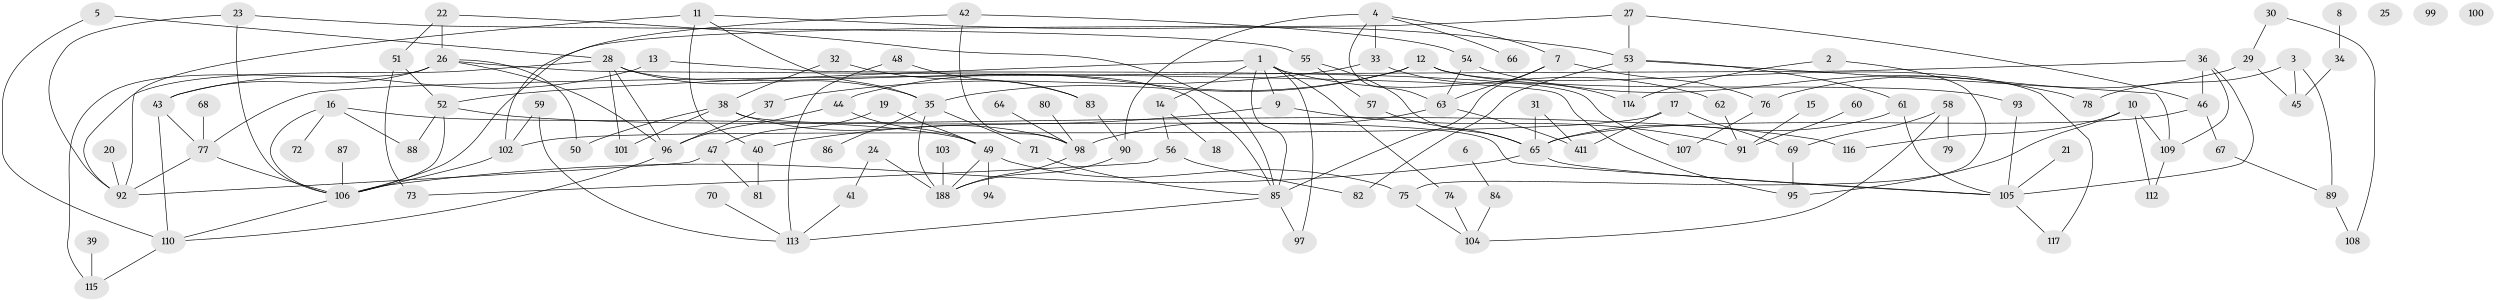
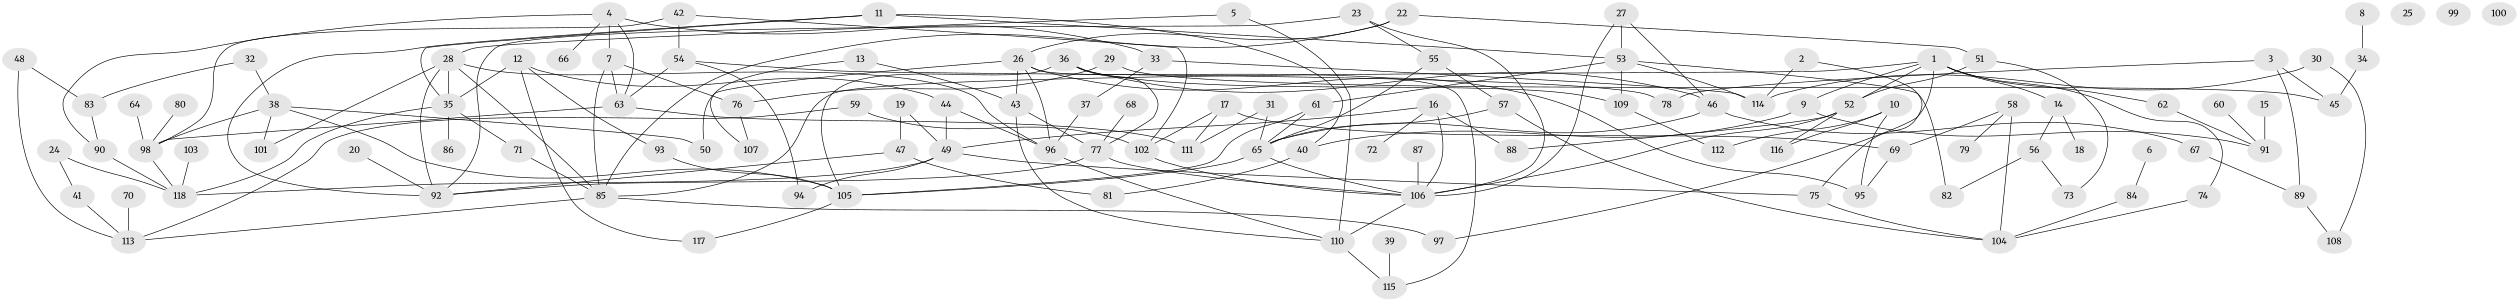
(2260, 37) -> (2037, 82)
none -> (769, 104)
(2150, 128) -> none
(1581, 151) -> (1188, 151)
(2066, 151) -> none
(943, 196) -> (180, 196)
none -> (1742, 201)
